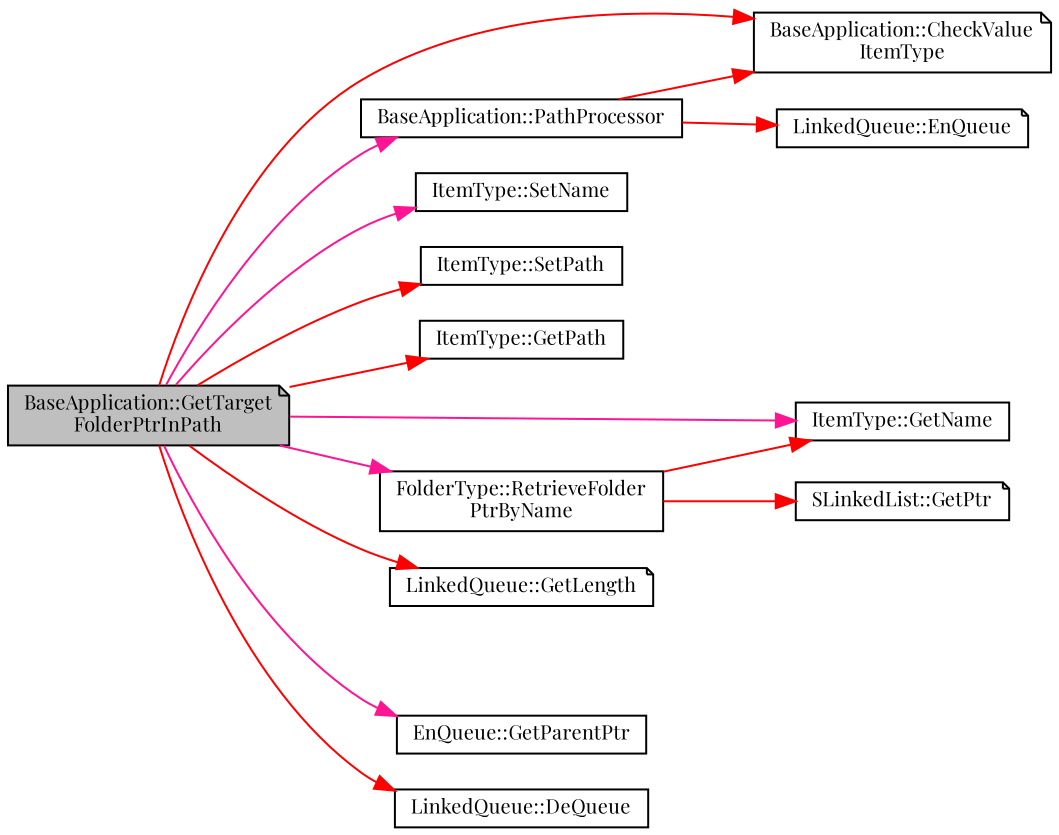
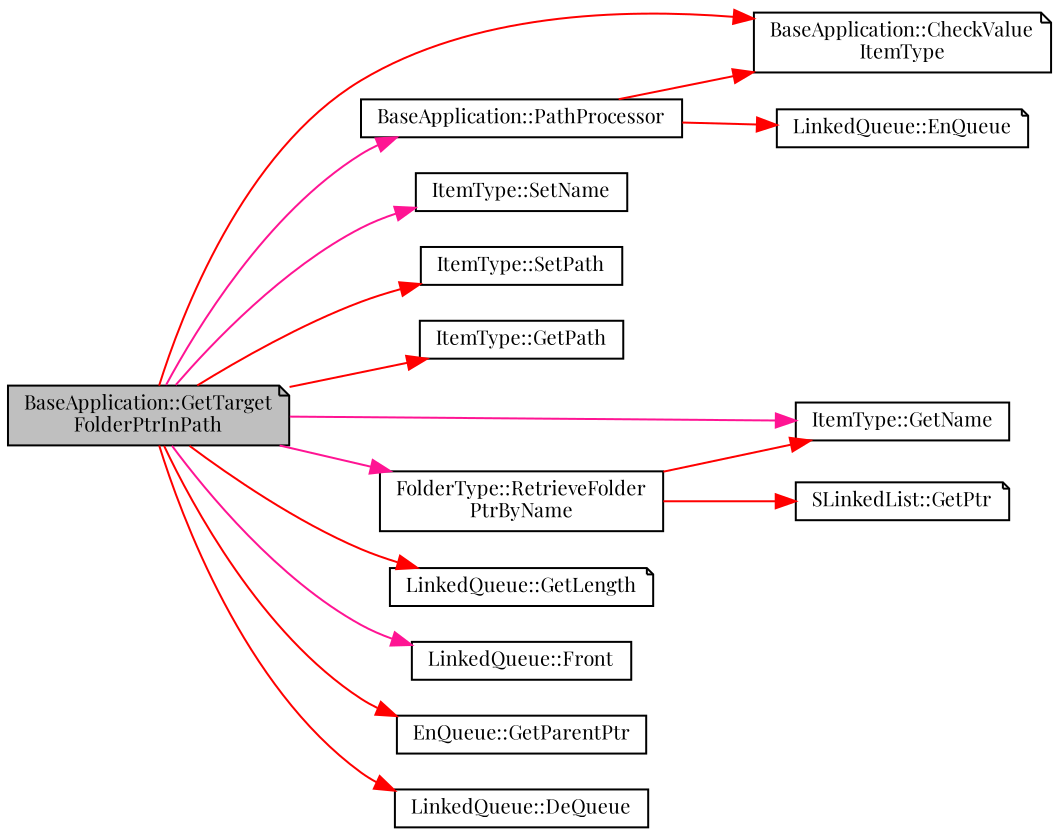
(252, 593) -> (252, 593)
none -> (522, 661)
